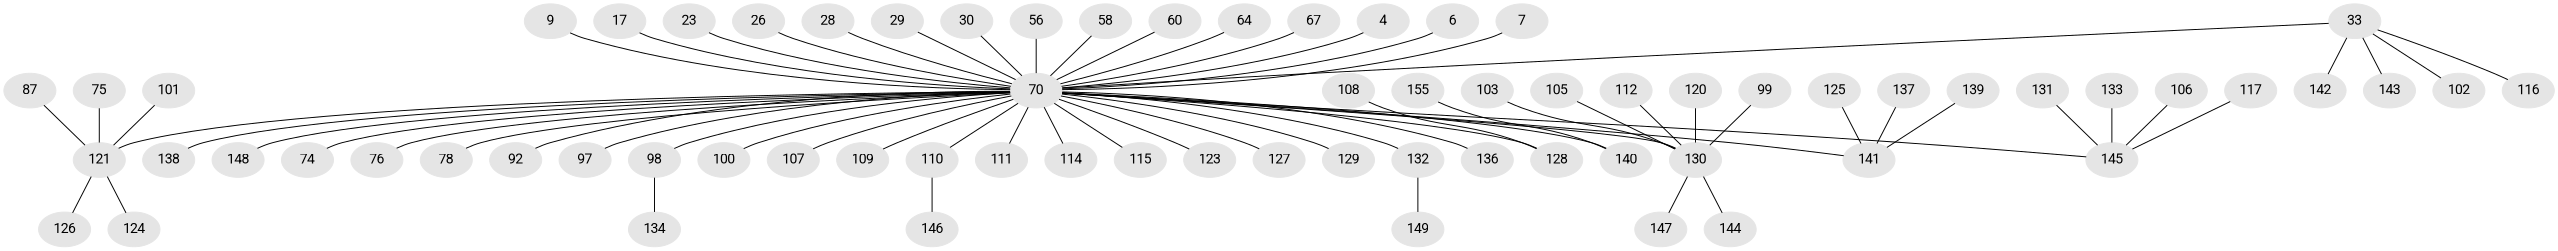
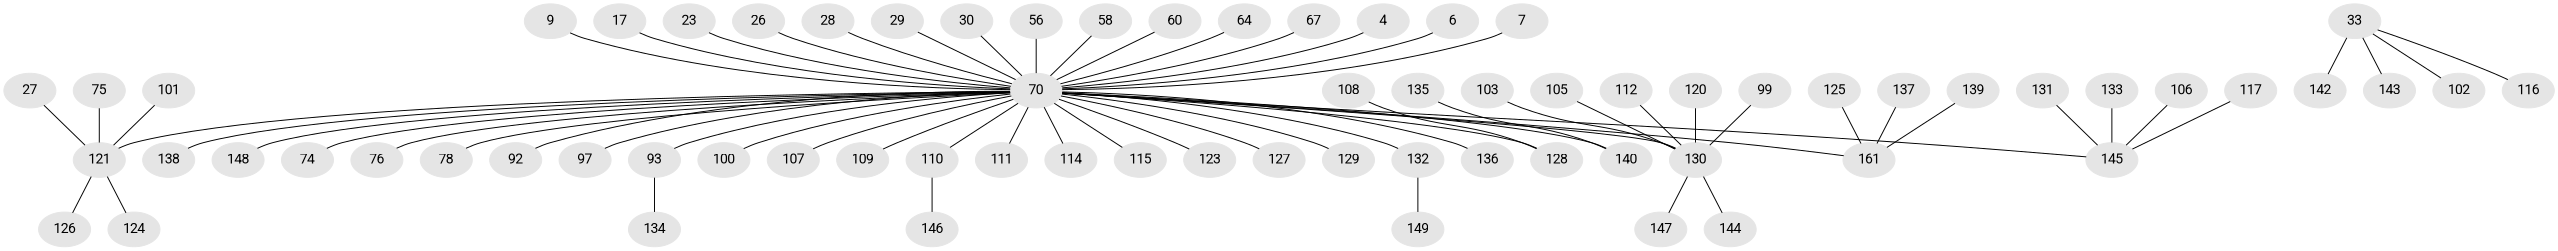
(1695, 54) -> none
(30, 91) -> (30, 91)
(1418, 91) -> (1418, 91)
(654, 160) -> (654, 160)
(1869, 160) -> (1869, 160)
